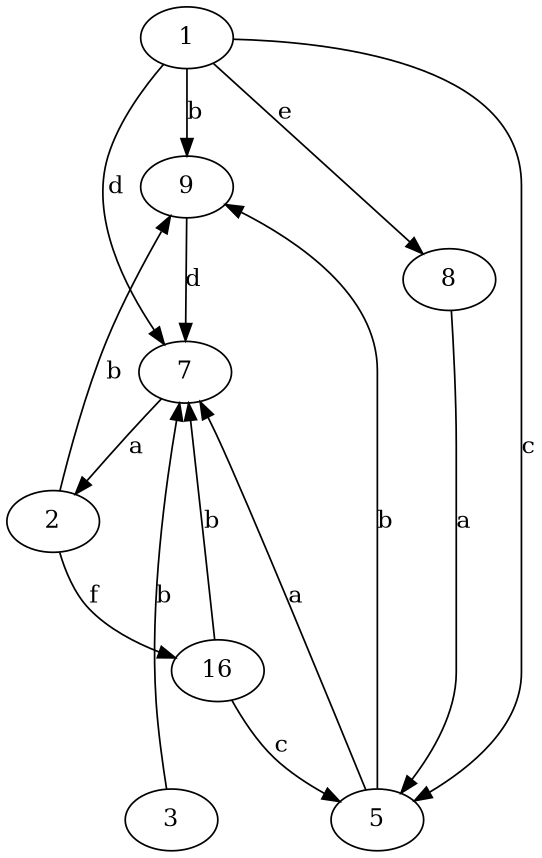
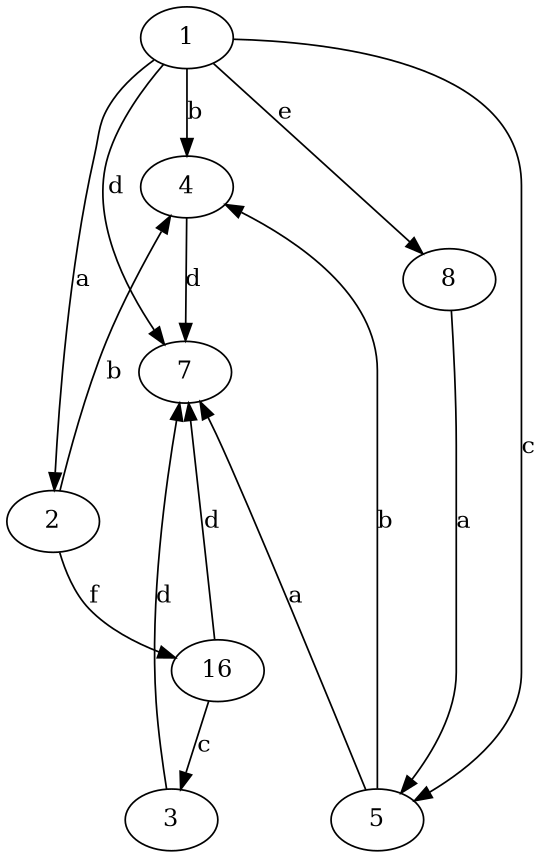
(187, 187) -> (187, 187)
(124, 439) -> (76, 255)
(213, 521) -> (213, 521)
(165, 596) -> (165, 596)
(271, 754) -> (197, 737)
